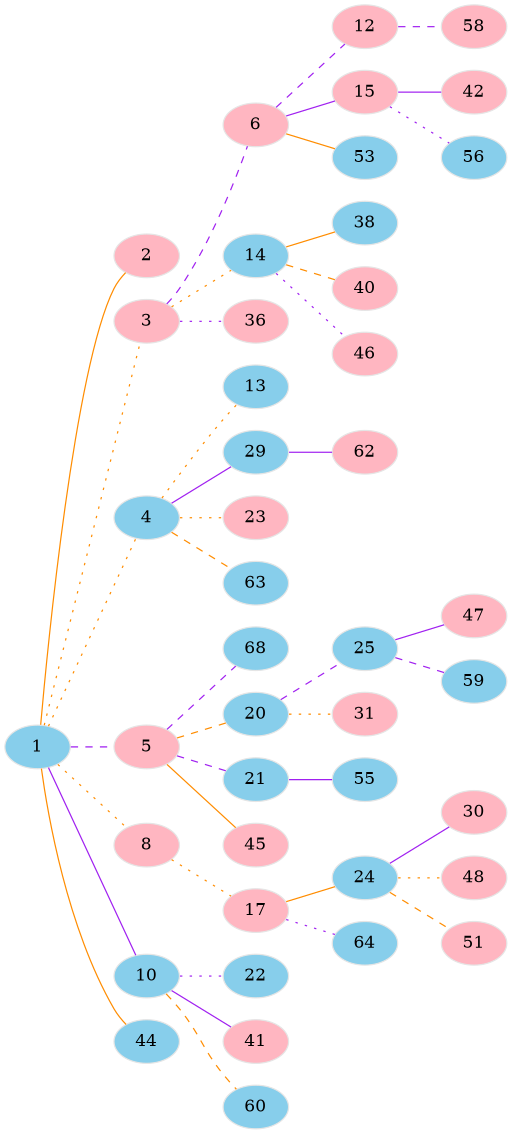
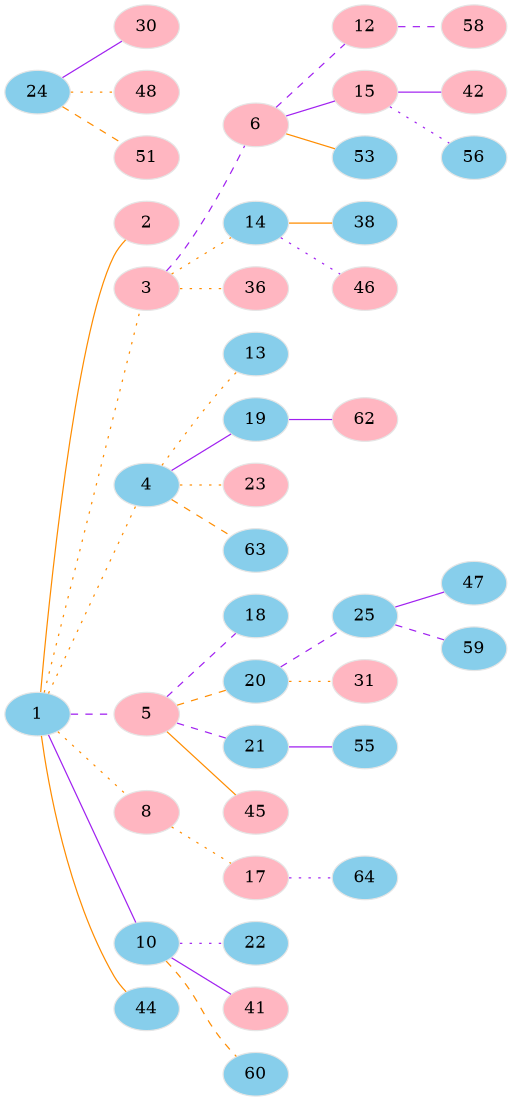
(365, 289) -> none
(201, 321) -> (201, 289)
(256, 452) -> (256, 420)
(474, 616) -> (474, 583)
(256, 649) -> (256, 616)
(311, 894) -> none
